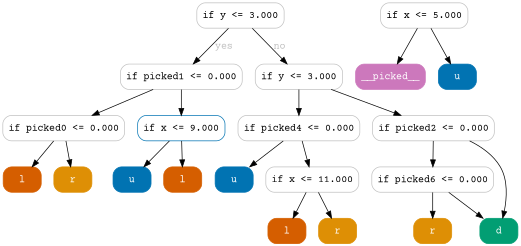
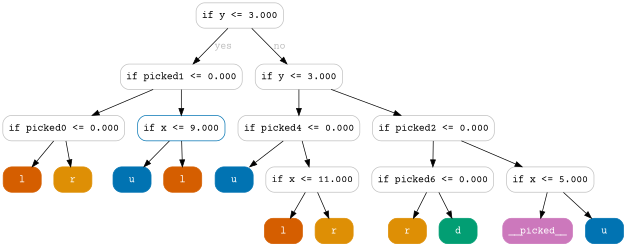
(501, 169) -> (488, 152)
